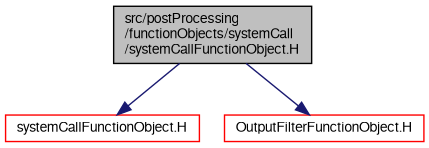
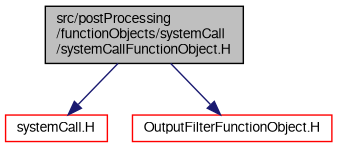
(102, 128) -> (56, 128)
